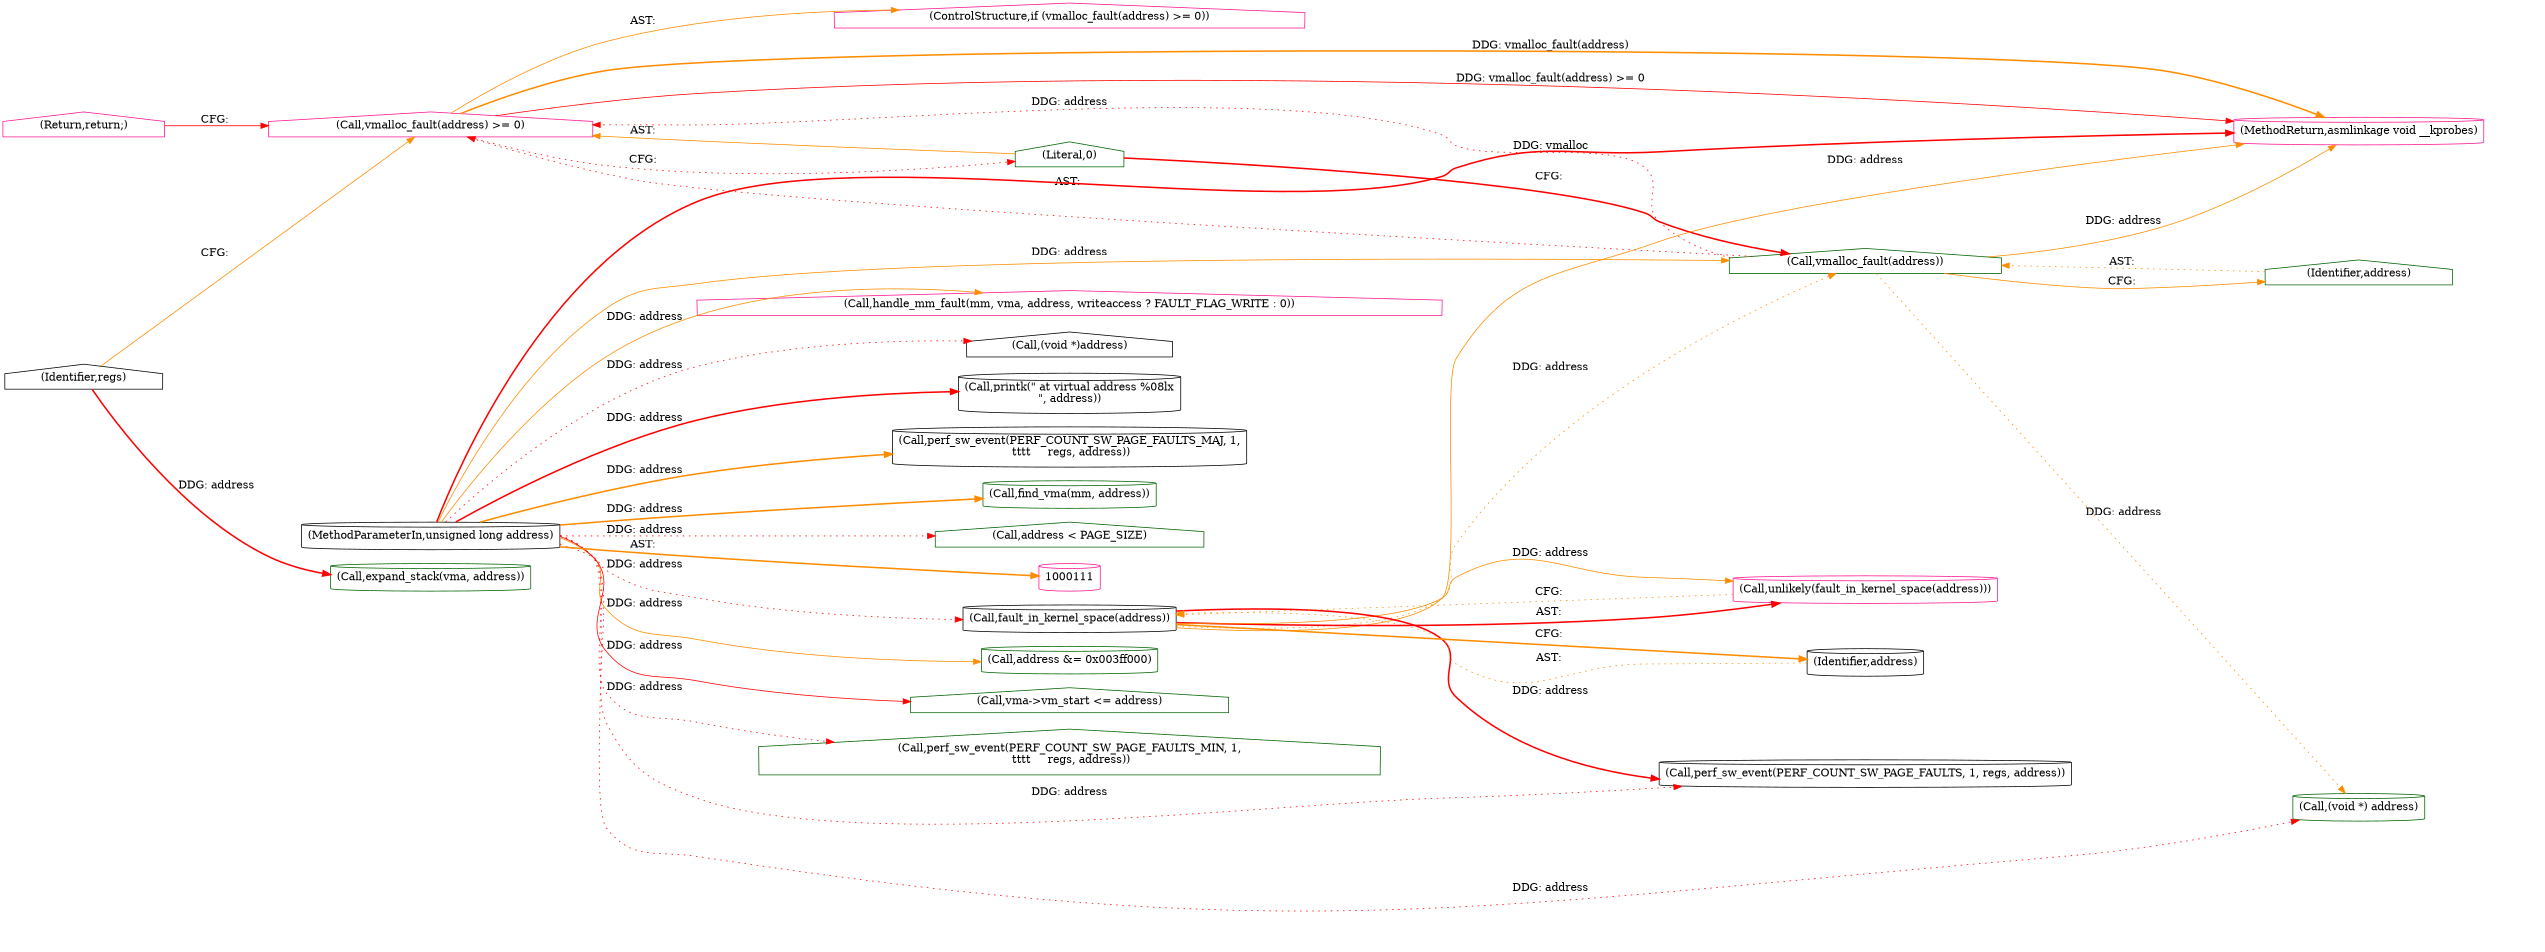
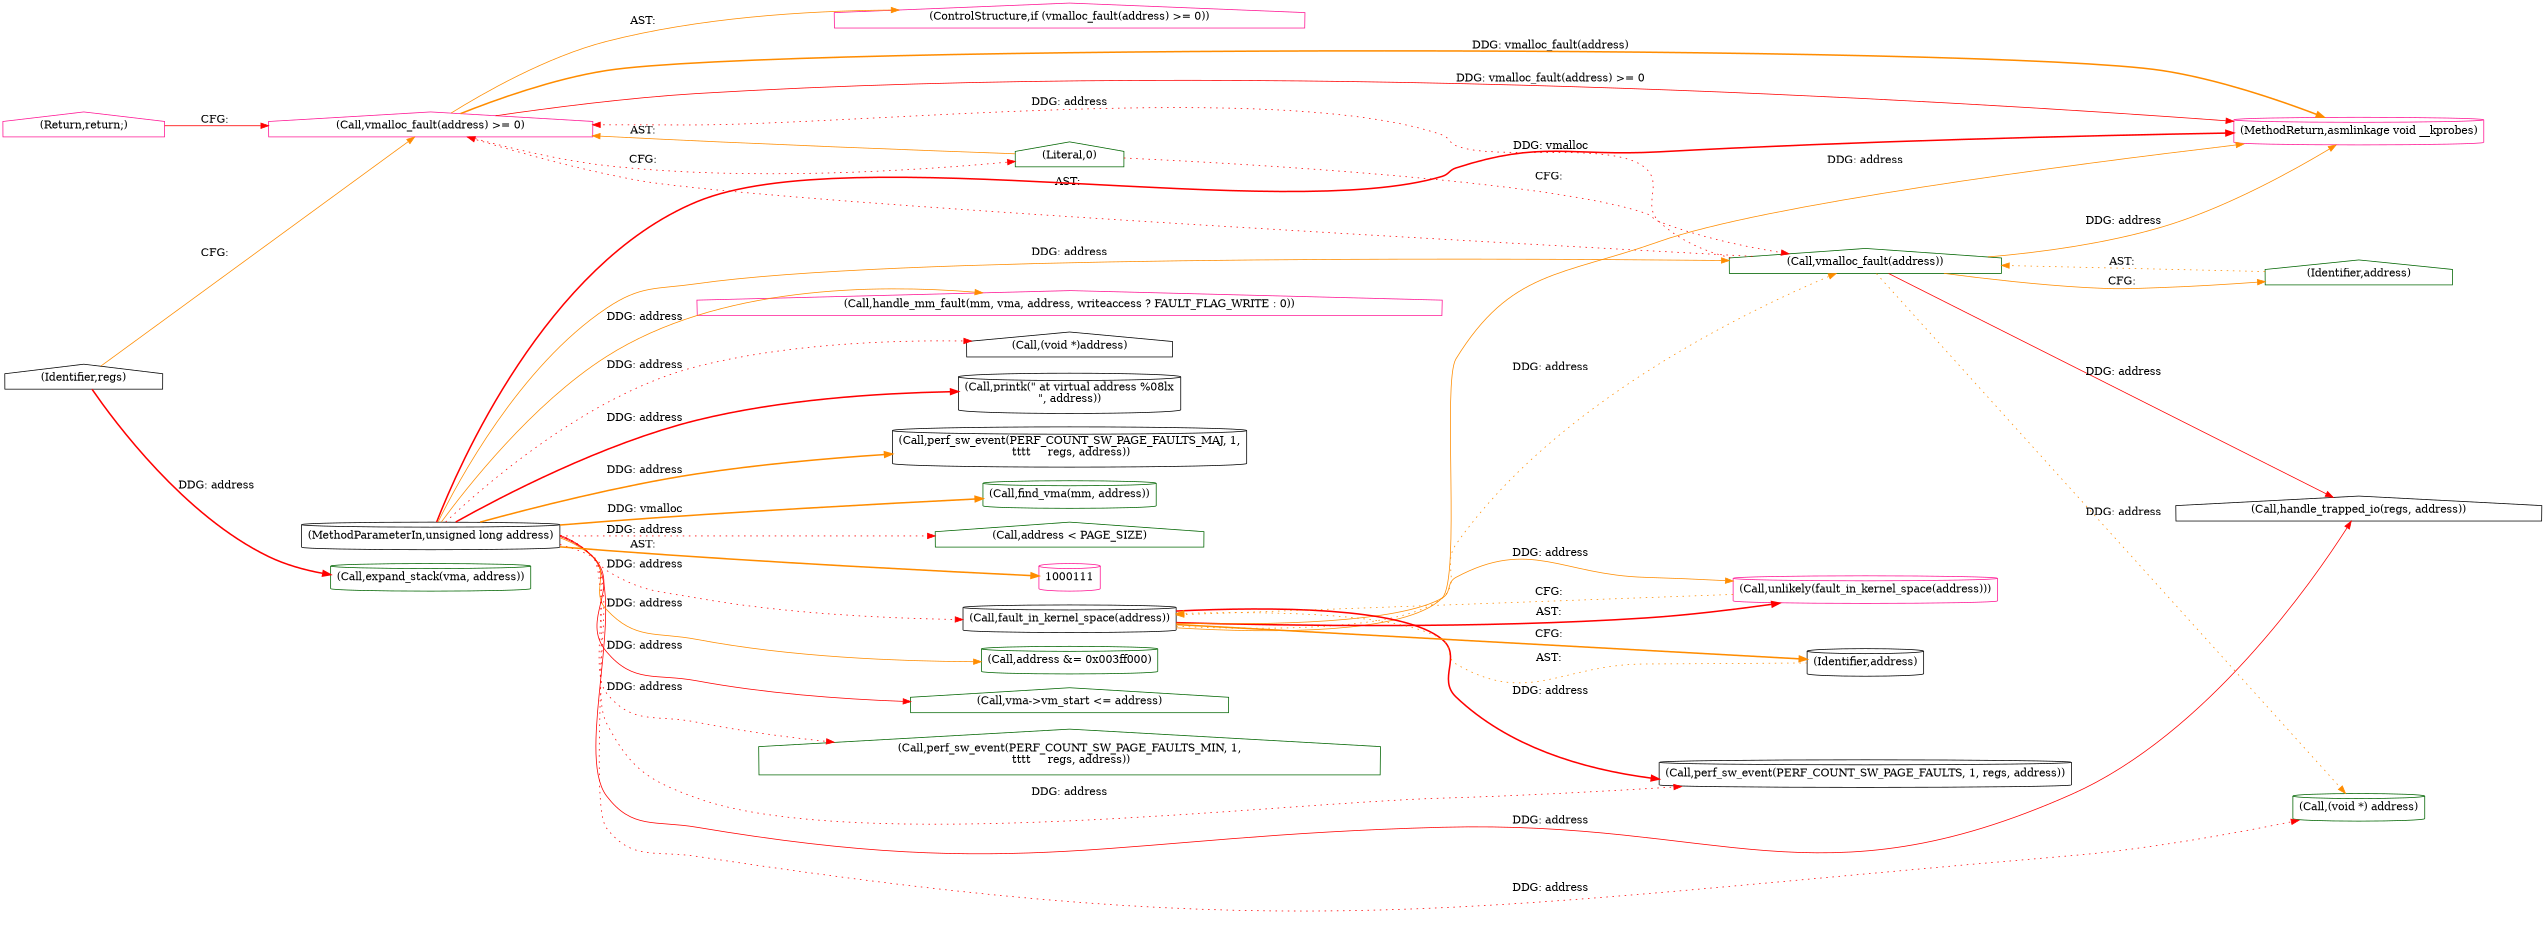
(1457, 182) -> (1457, 182)
(645, 510) -> (645, 510)
none -> (2359, 510)
